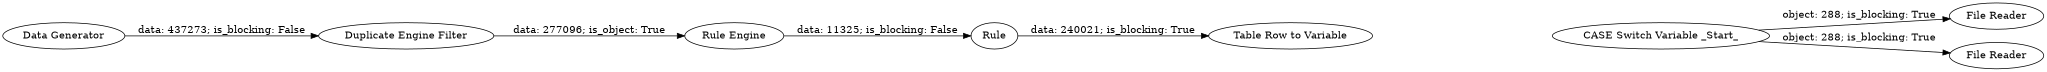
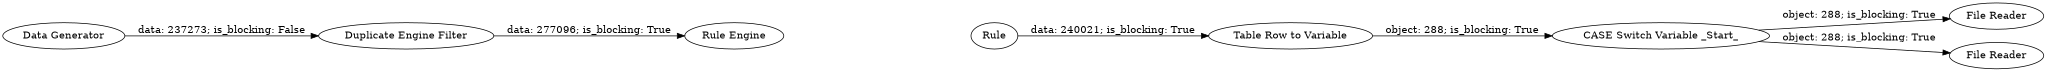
(222, 30) -> (222, 30)
(589, 30) -> (589, 30)
(874, 36) -> none
none -> (1459, 36)
